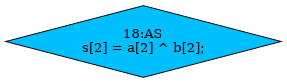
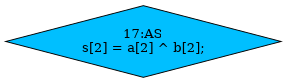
(143, 41) -> (143, 41)
